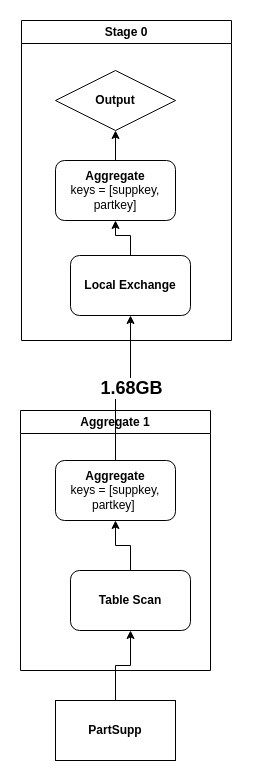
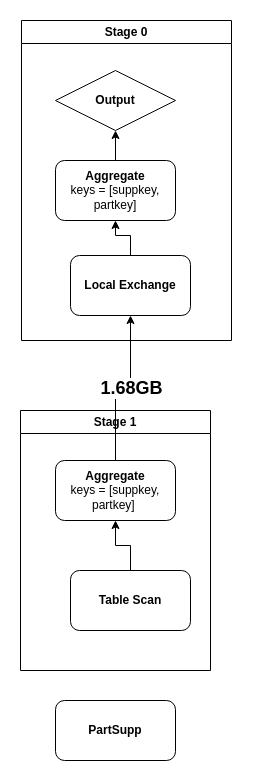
(116, 423) -> (116, 423)
(120, 666) -> none
(116, 731) -> (116, 731)
